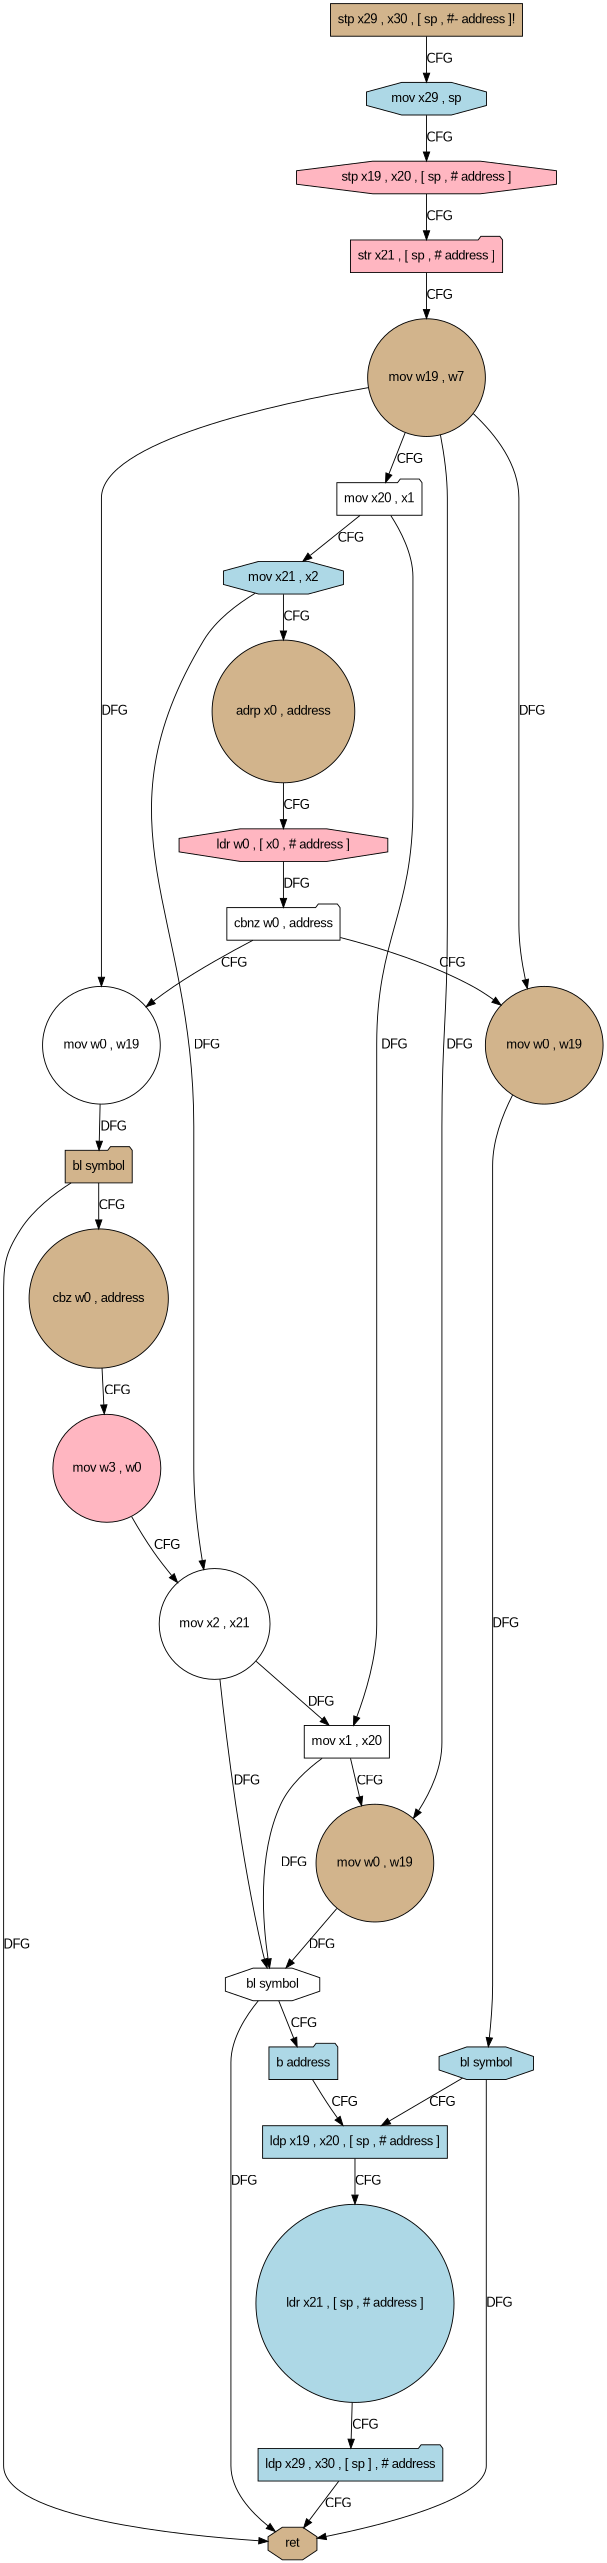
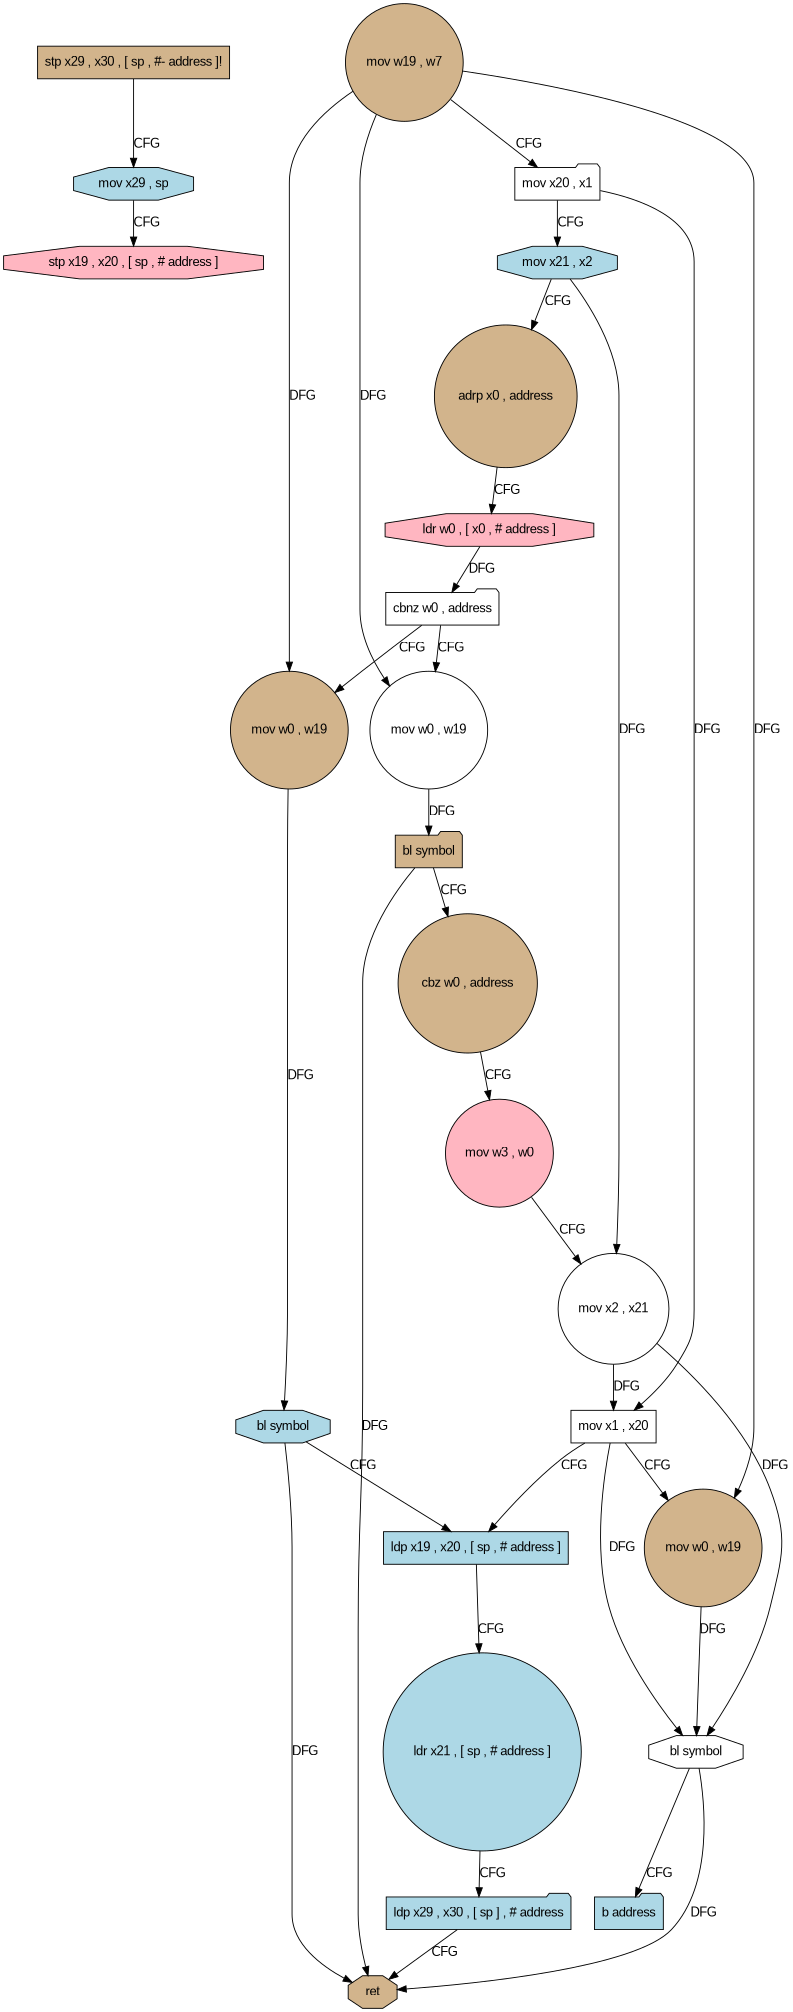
(427, 256) -> none
(325, 2099) -> (537, 1480)
